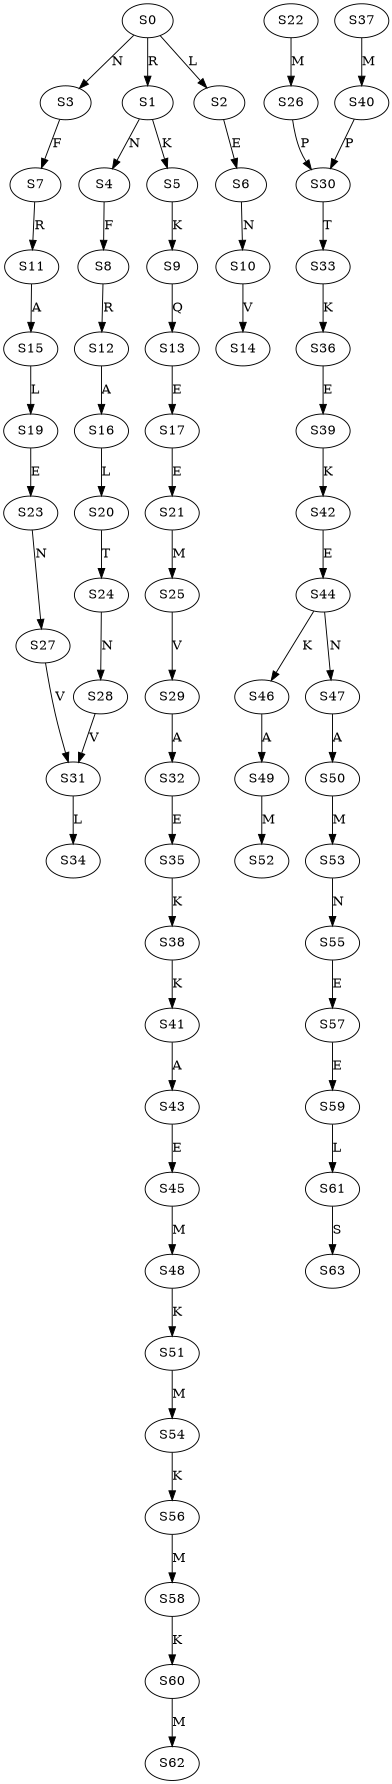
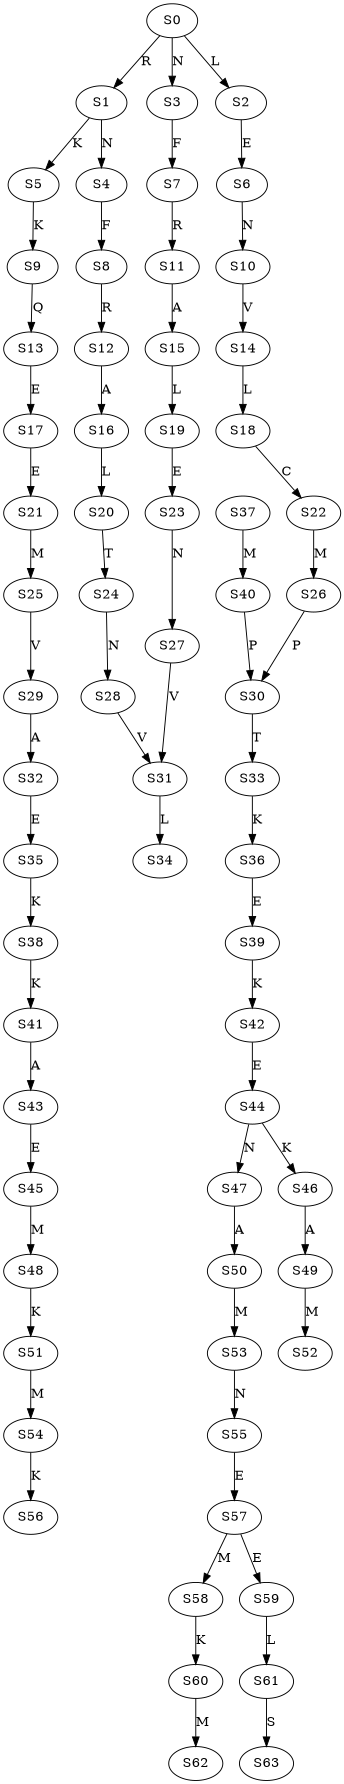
none -> (243, 431)
(172, 1554) -> (217, 1554)
